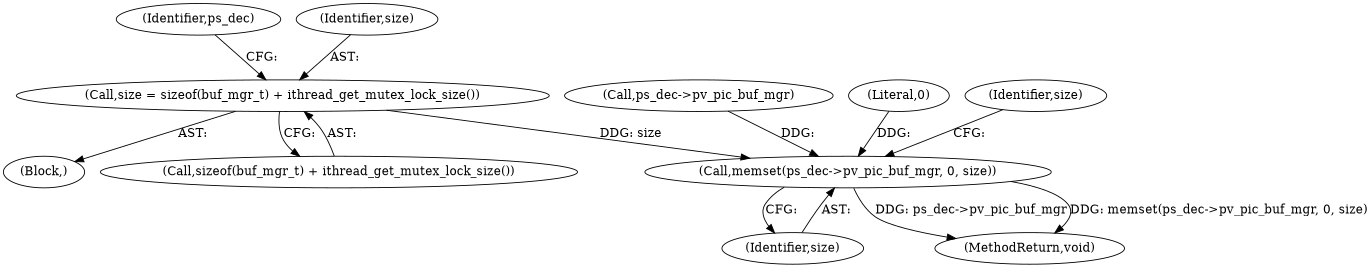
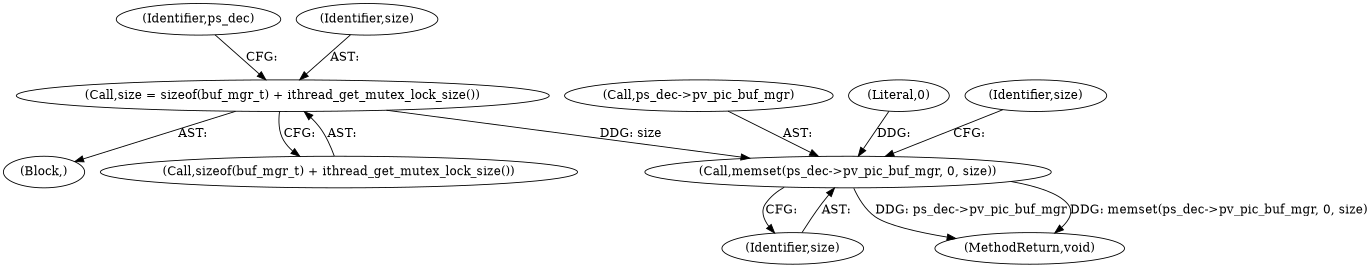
(800, 134) -> (800, 134)
